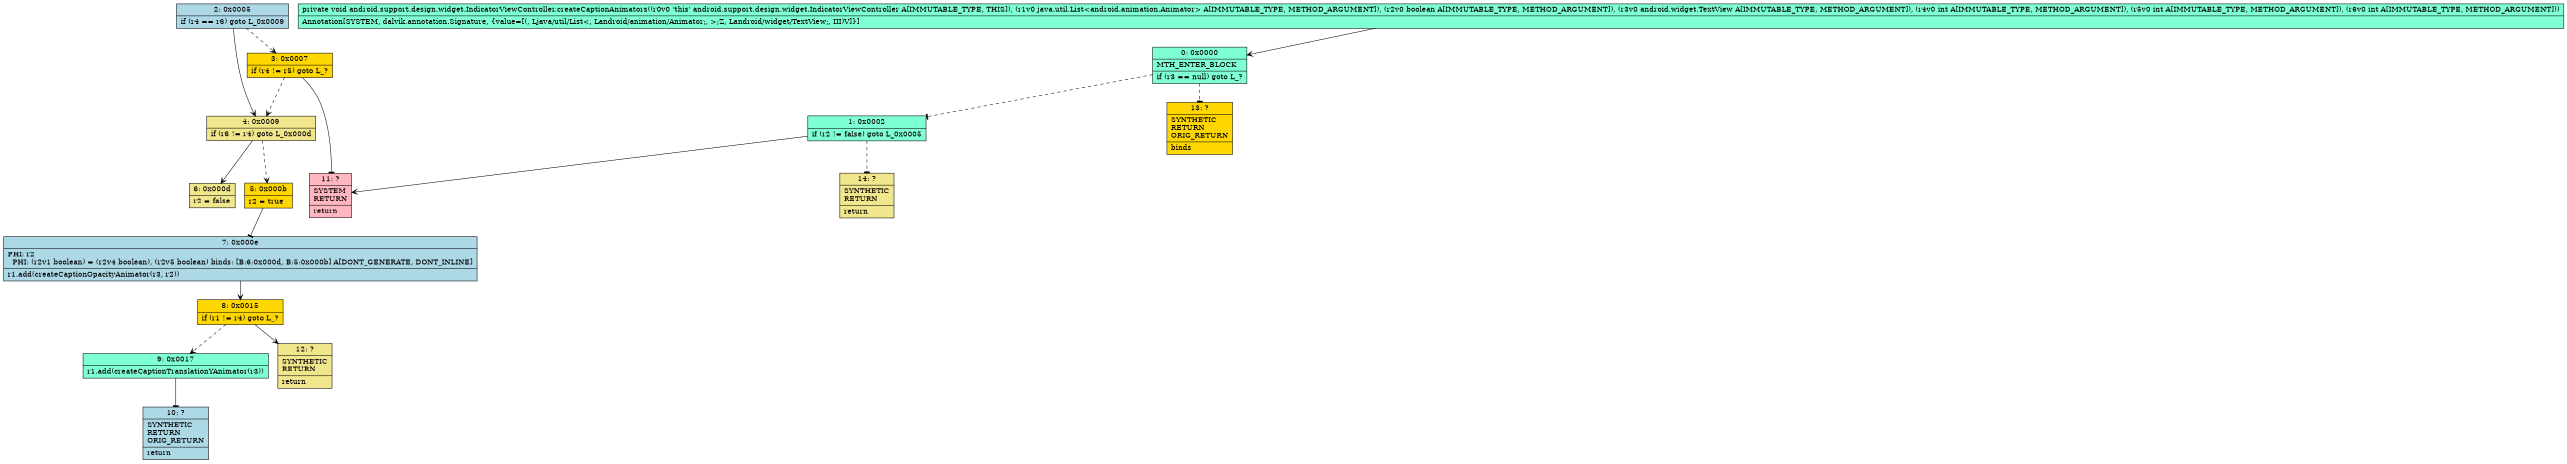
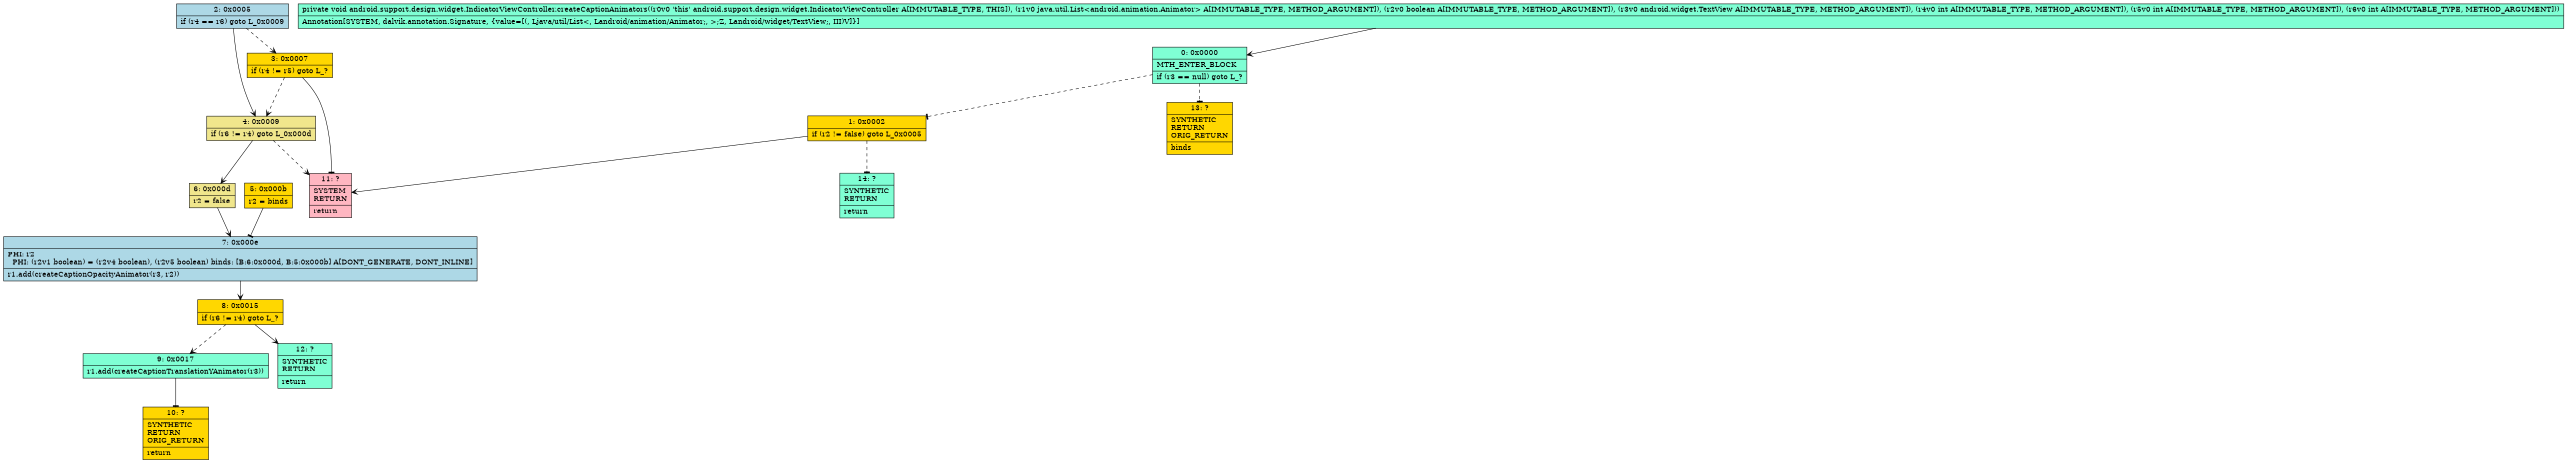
(867, 128) -> (867, 128)
(265, 159) -> (289, 156)
(867, 196) -> (867, 196)
(266, 202) -> (268, 202)
none -> (223, 220)
(240, 318) -> (240, 318)
(305, 366) -> (305, 366)
(176, 433) -> (176, 433)
